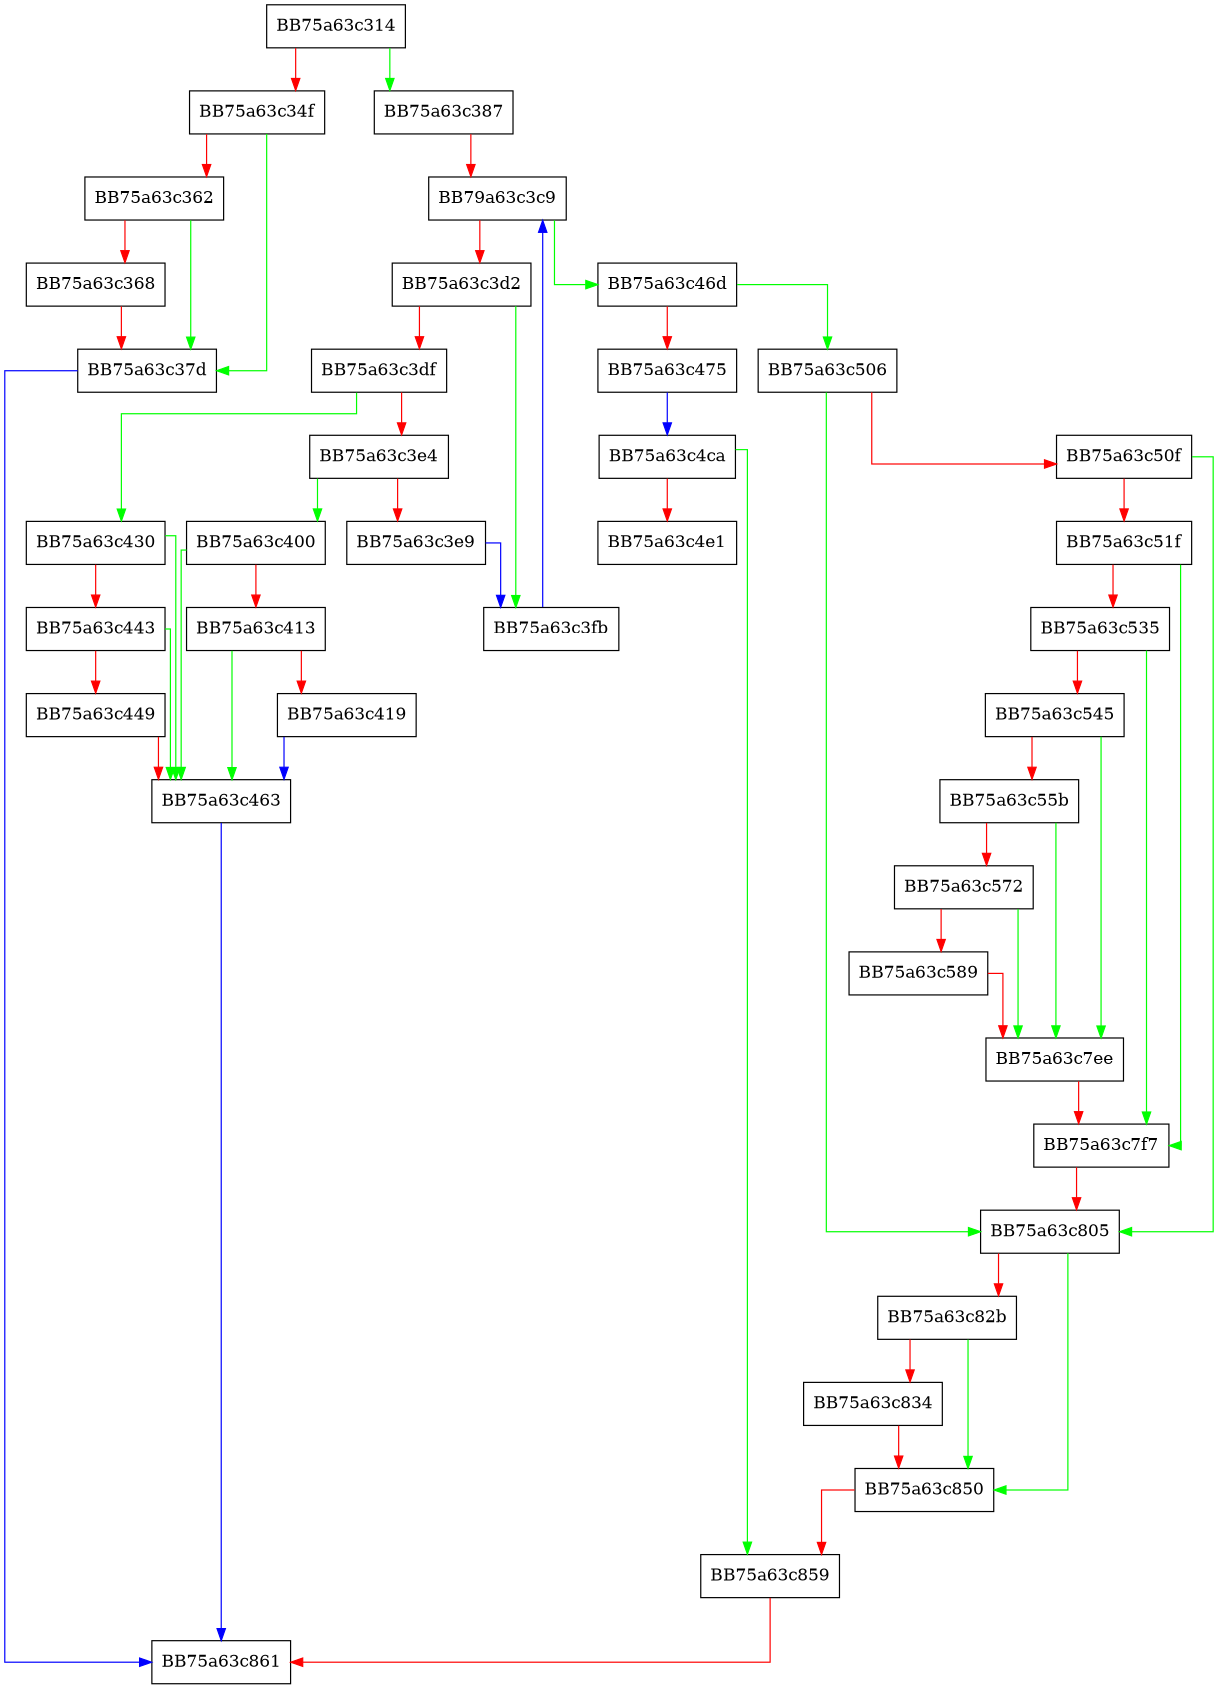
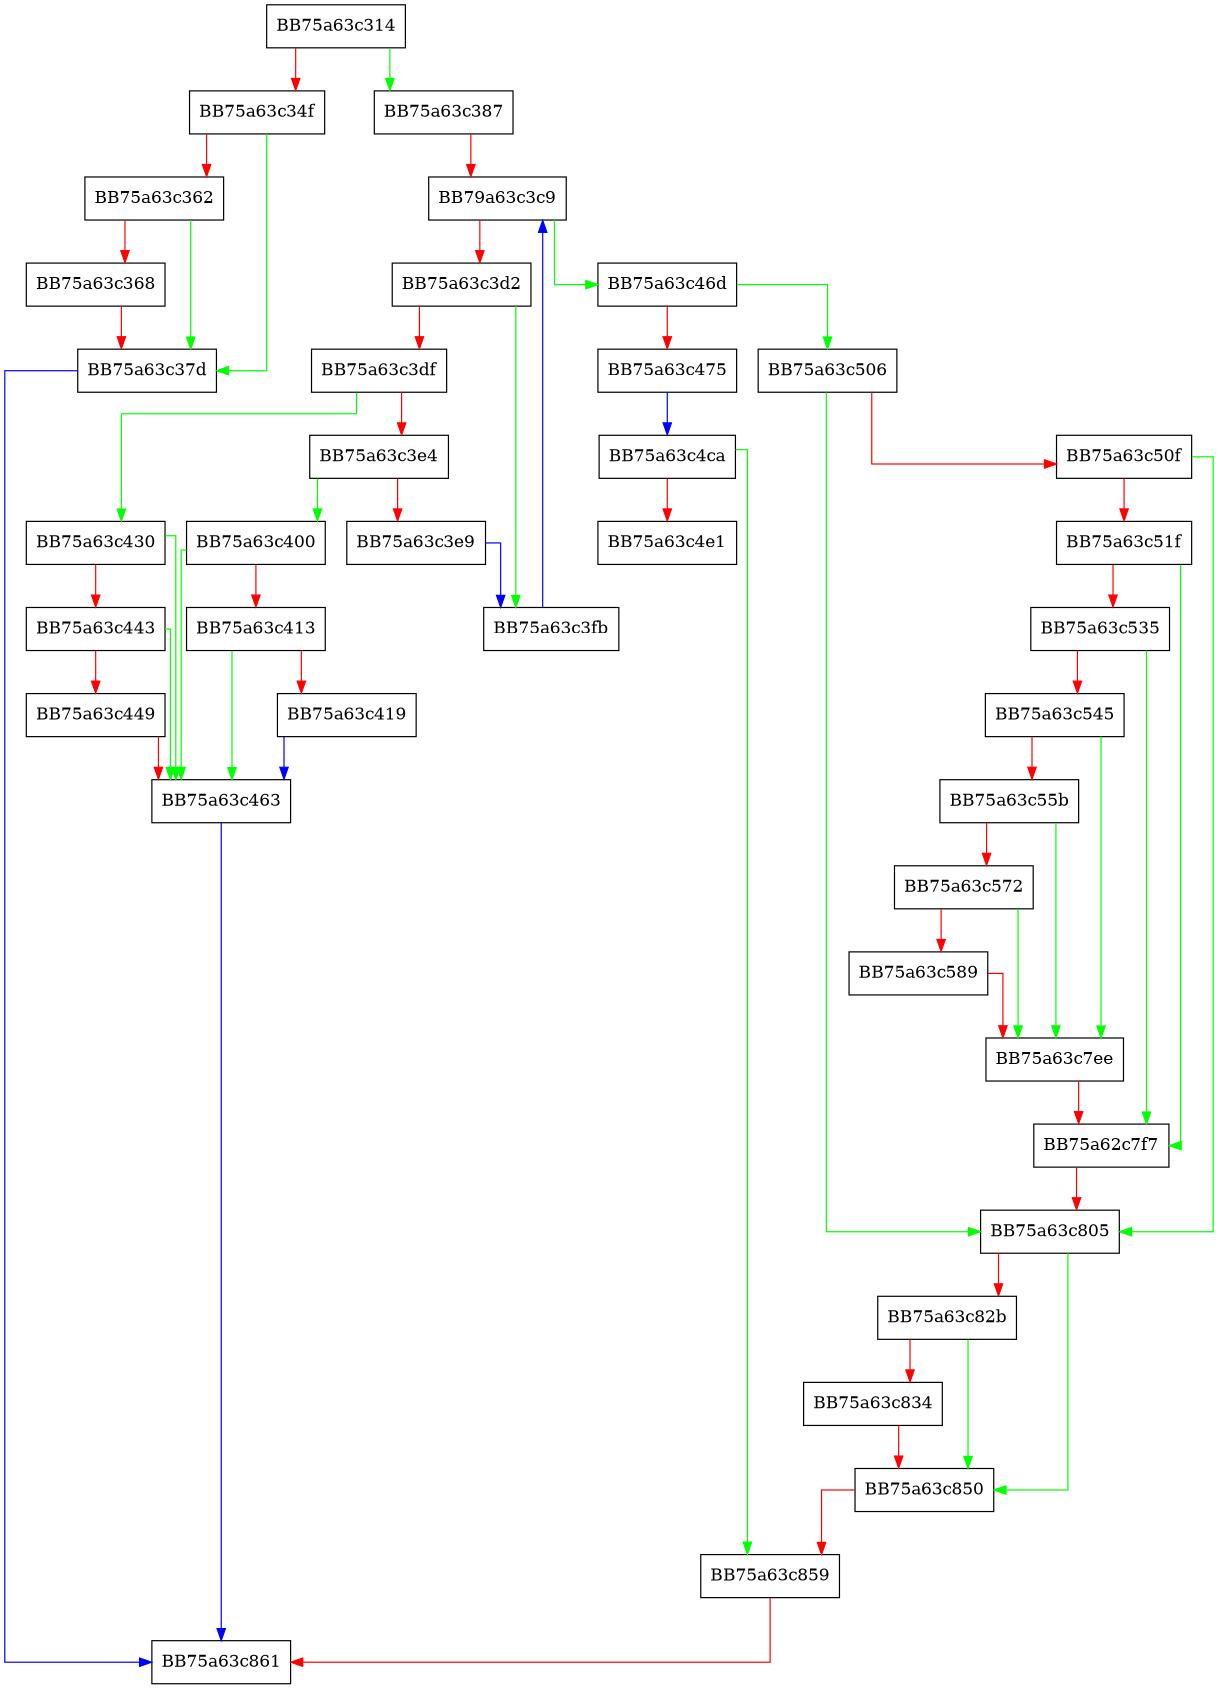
(1101, 1146) -> (1101, 1146)
